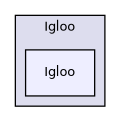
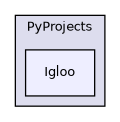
(60, 28) -> (60, 28)
